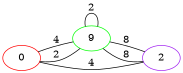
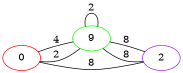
(92, 63) -> (92, 63)
